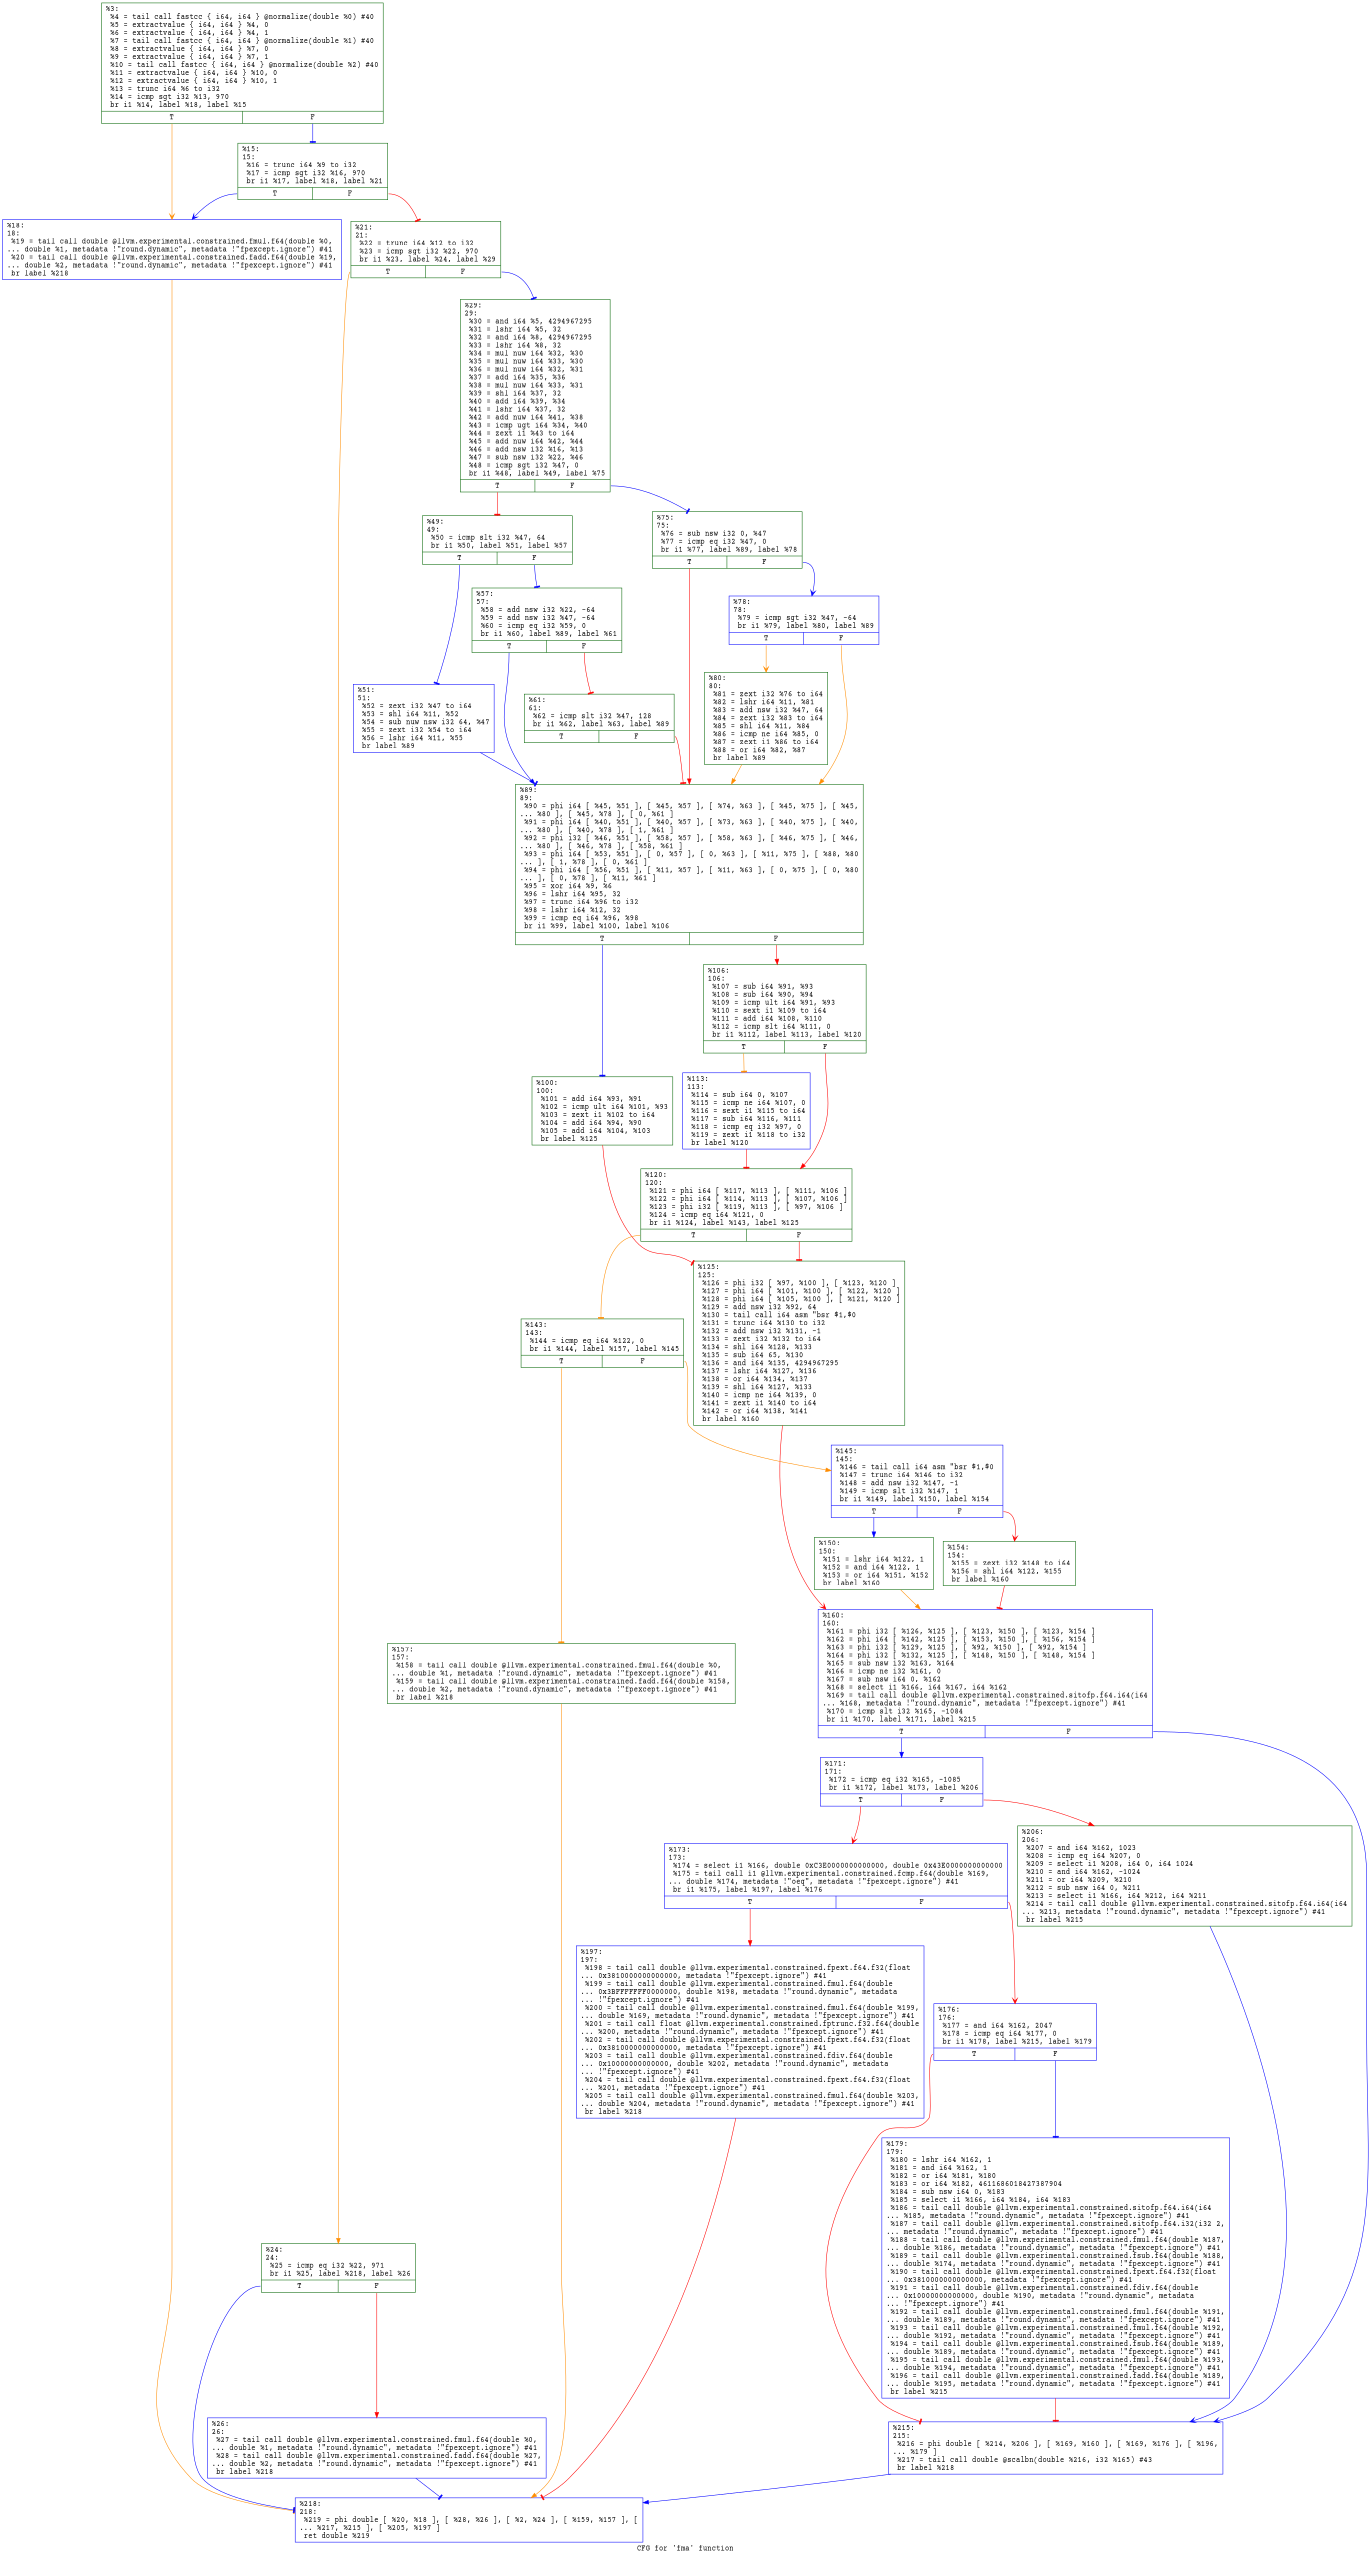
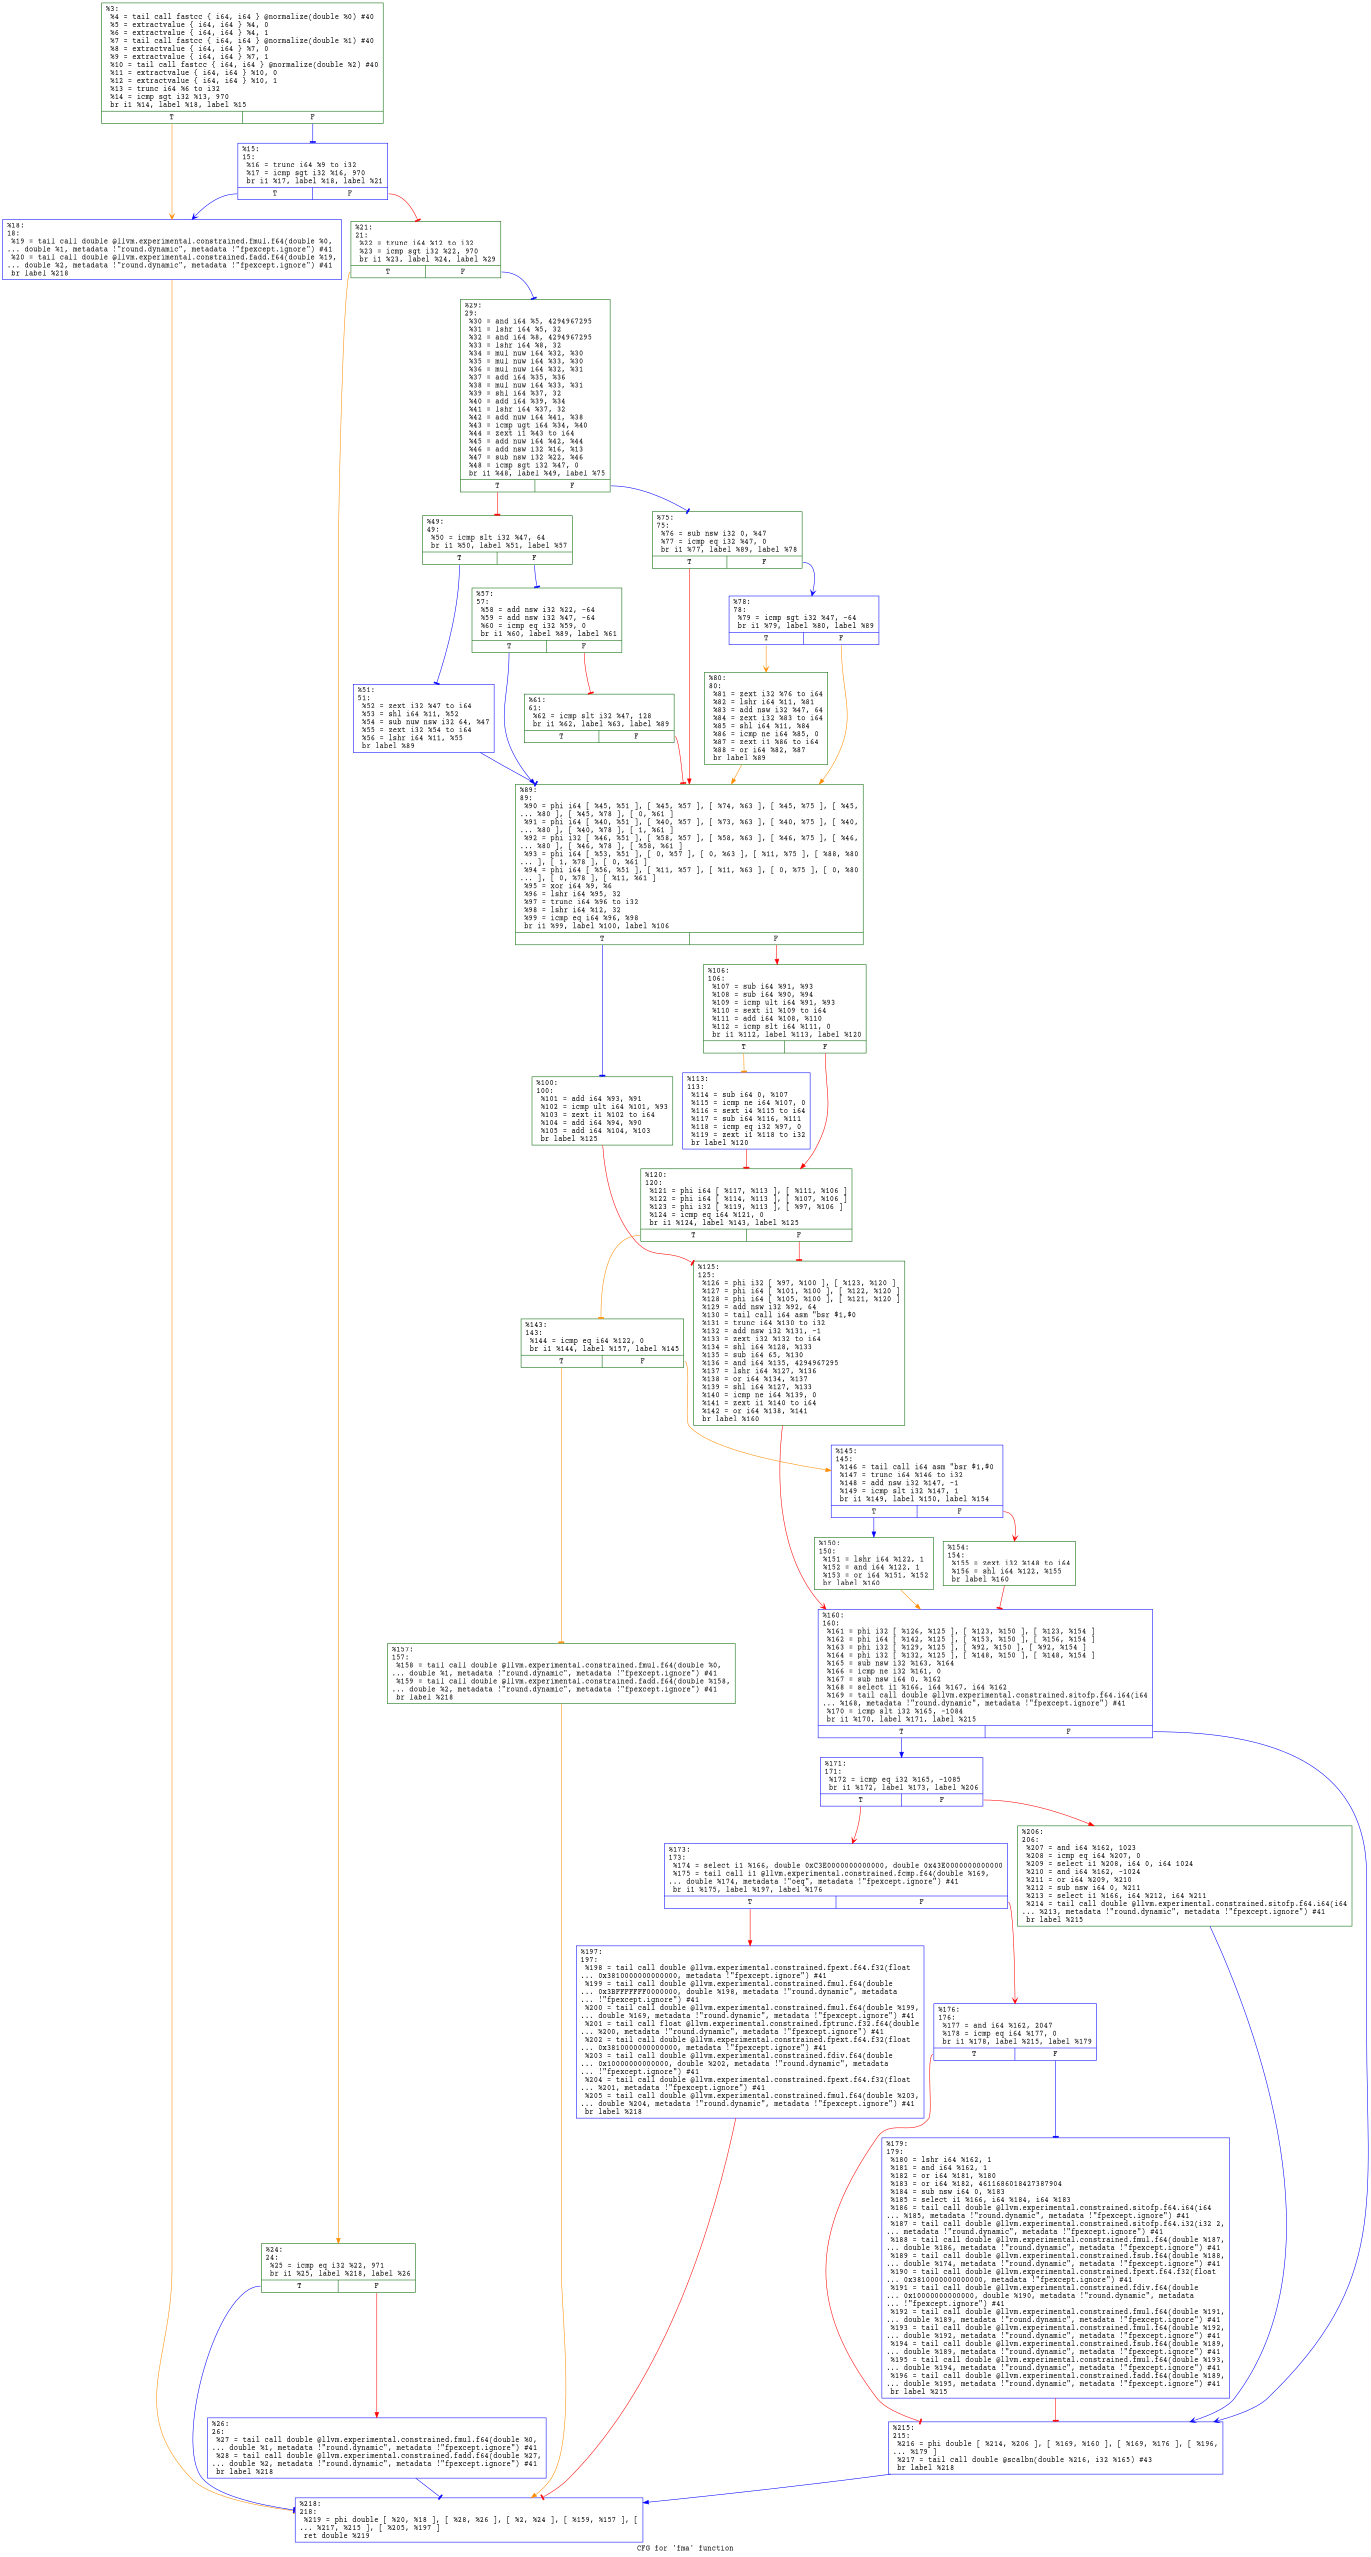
(313, 171) -> (313, 171)
(746, 1111) -> (746, 1111)
